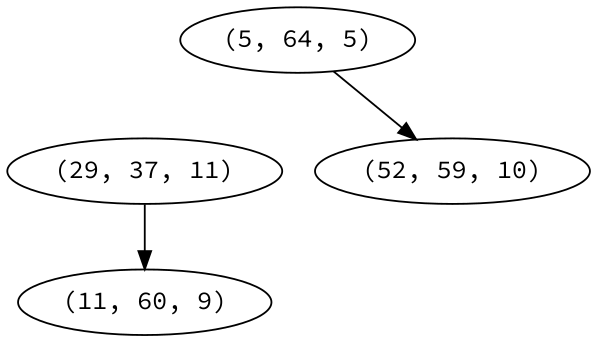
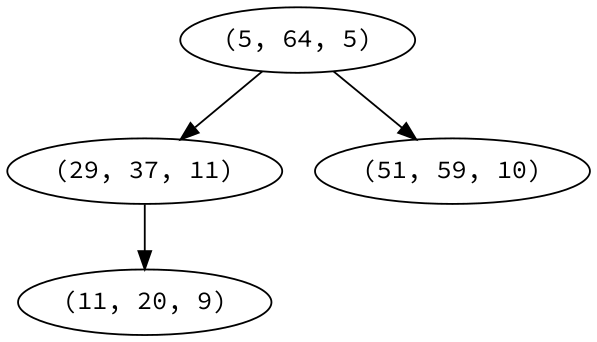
none -> (229, 99)
(452, 171) -> (452, 171)
(145, 302) -> (145, 302)
